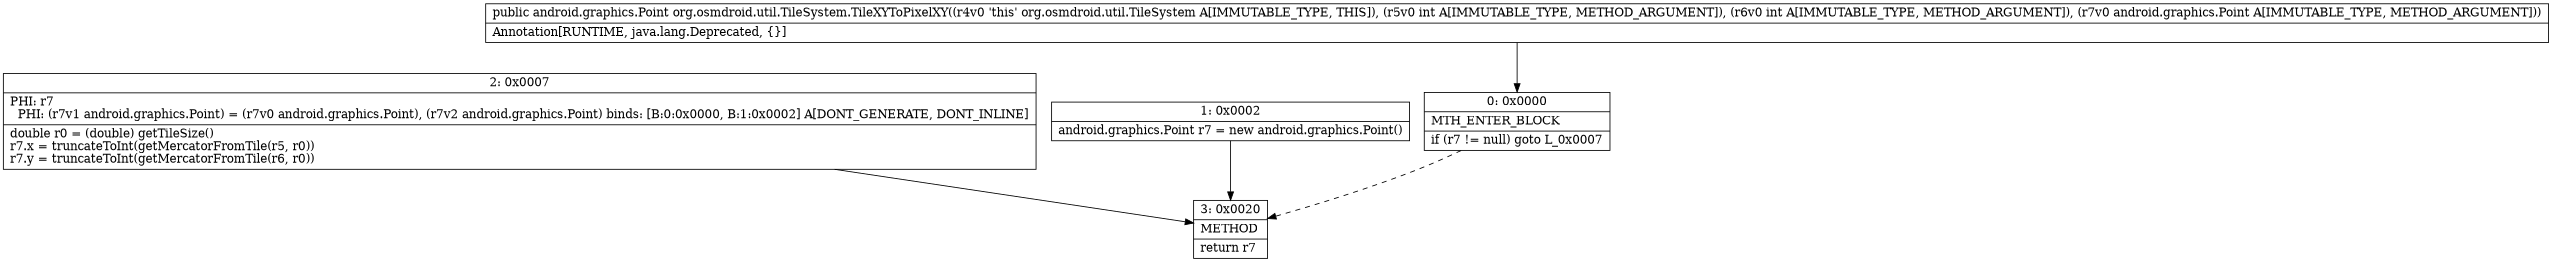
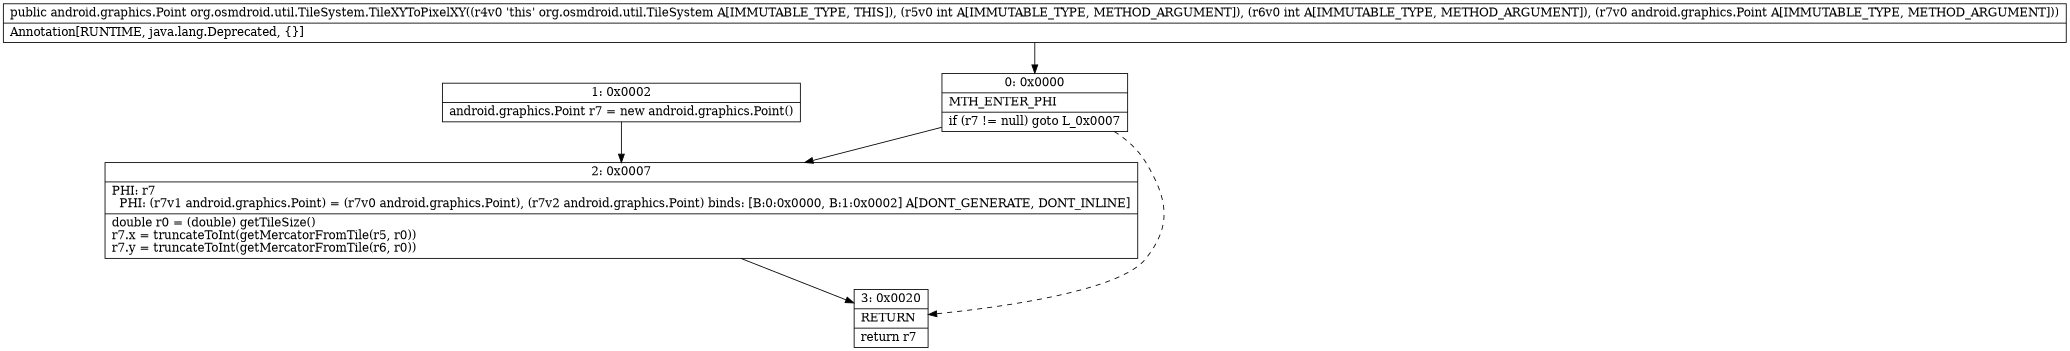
(1496, 121) -> (1003, 102)
none -> (877, 144)
(1231, 166) -> (621, 138)
(1229, 229) -> (888, 318)
